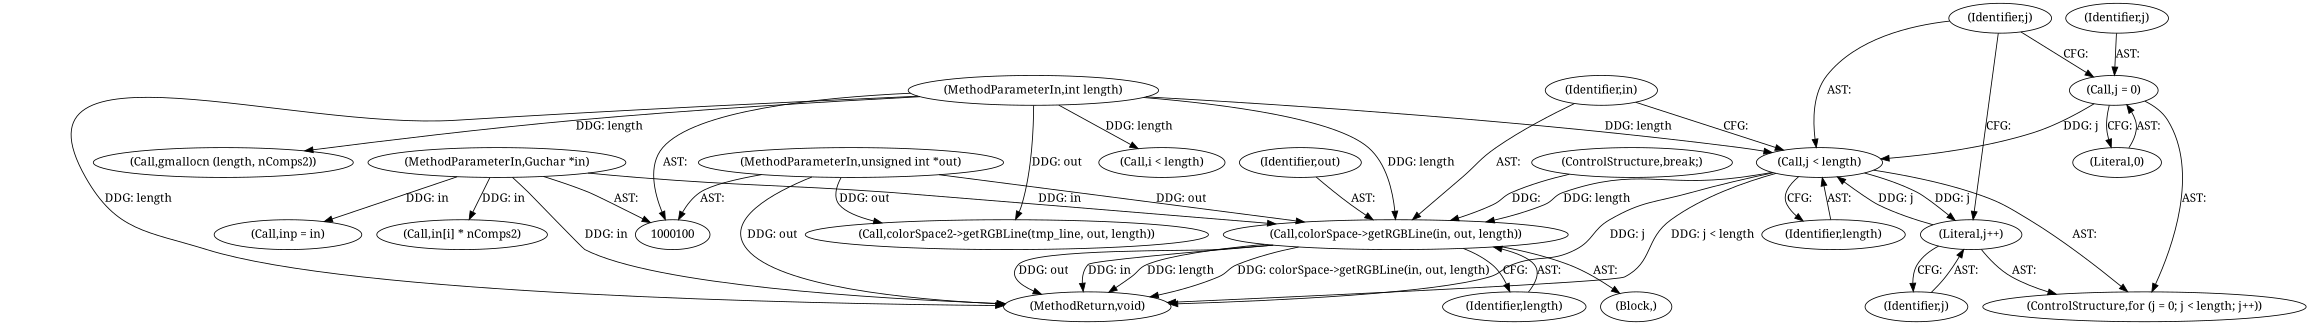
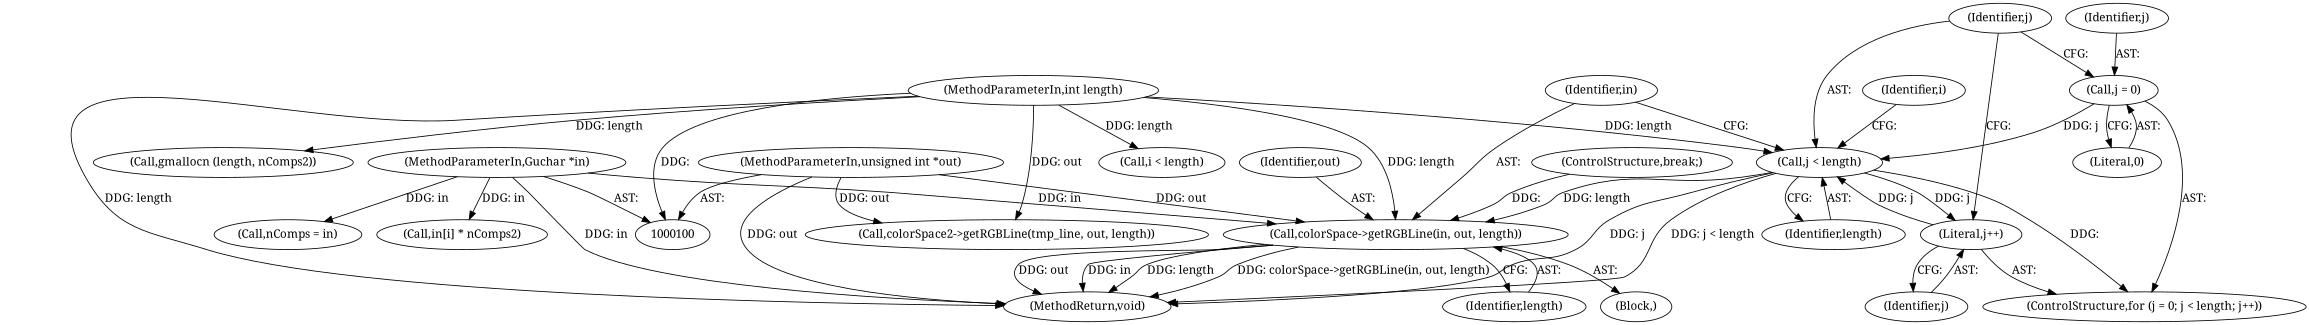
none -> (1914, 90)
(677, 163) -> (677, 163)
(288, 235) -> (288, 235)
(2086, 235) -> (2086, 235)
